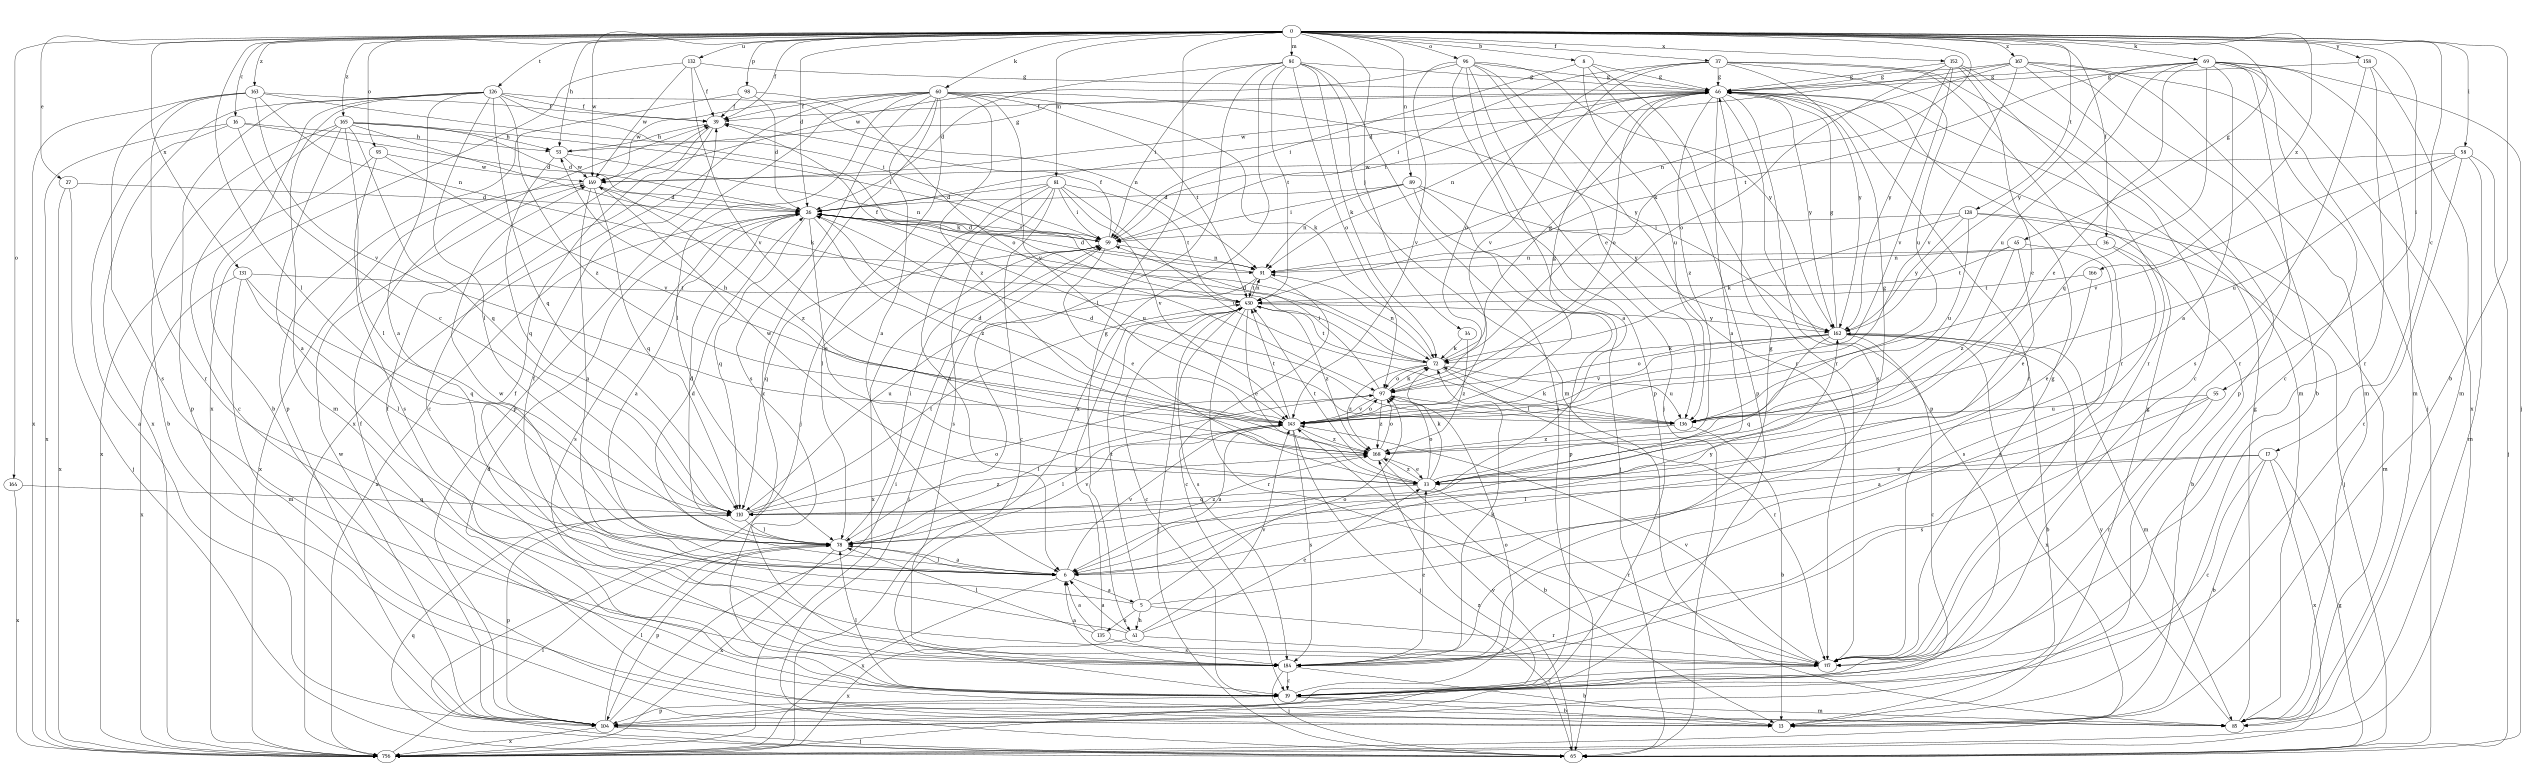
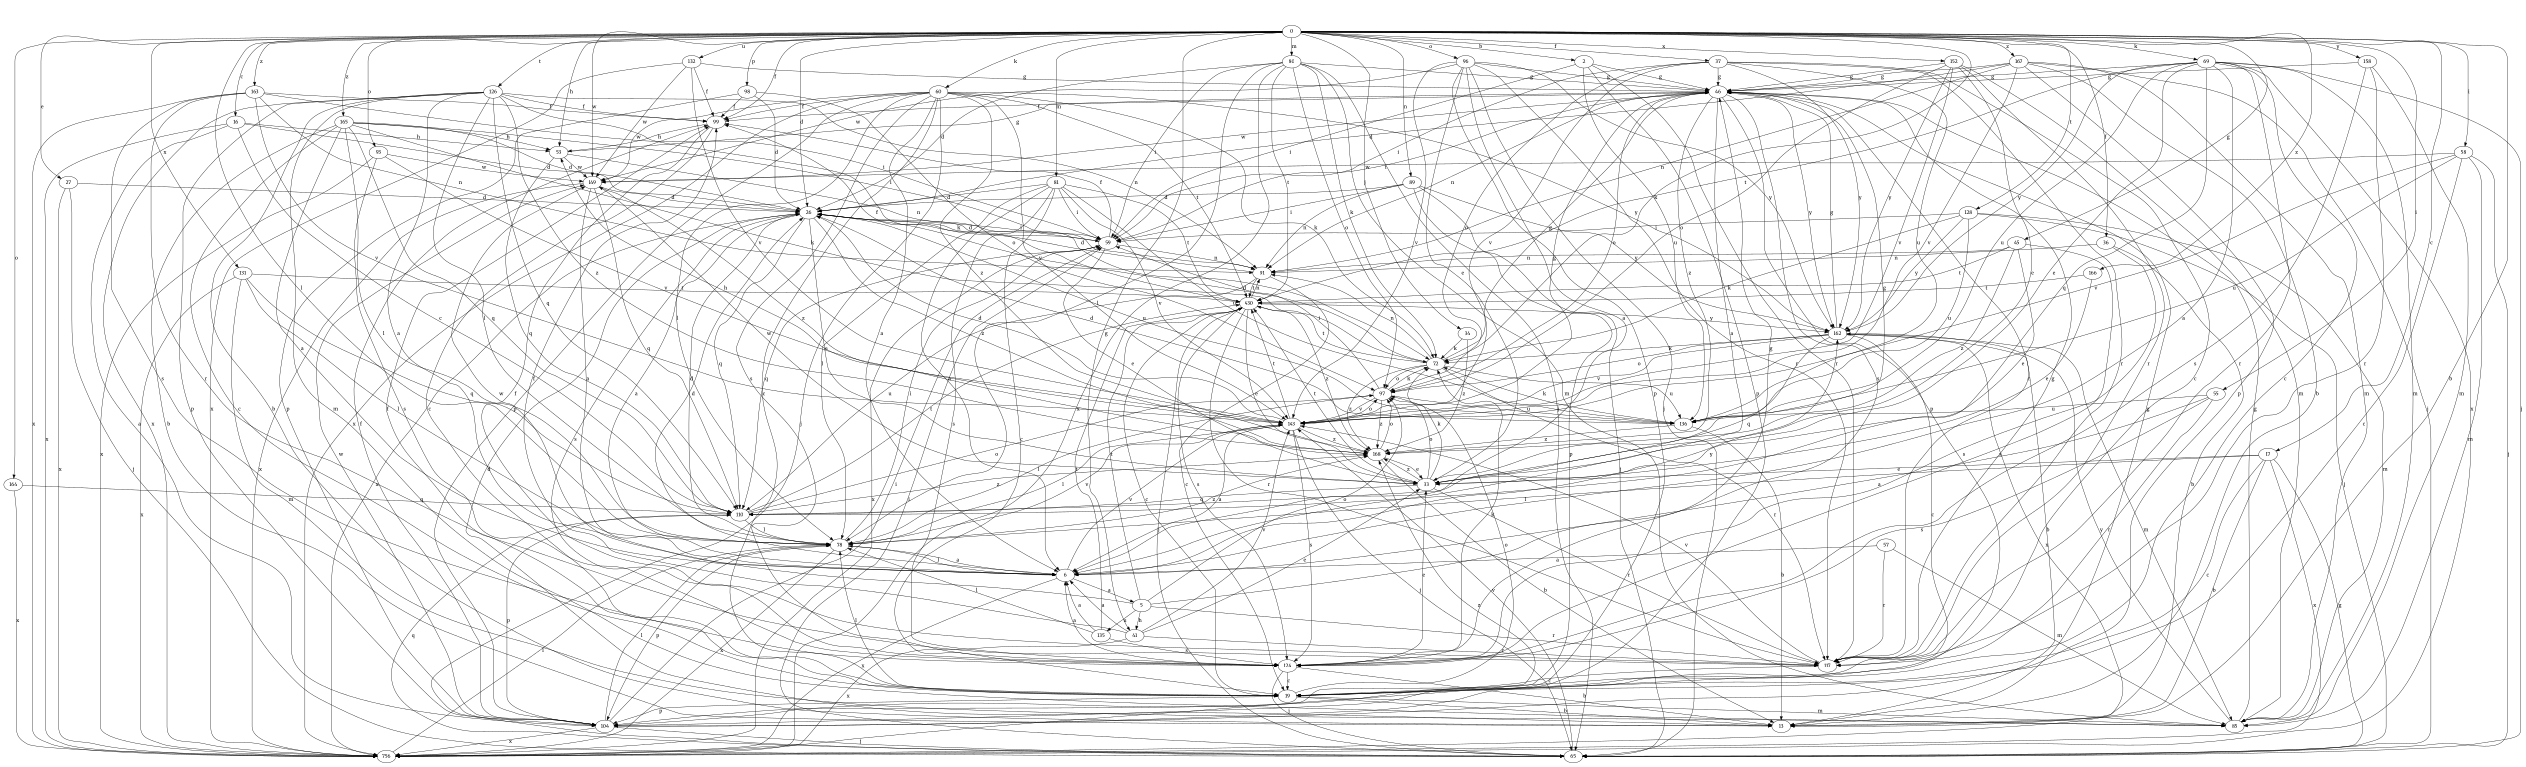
(1584, 62) -> (1584, 62)
(716, 122) -> (716, 122)
(1600, 239) -> (1469, 286)
(1529, 409) -> (1529, 409)
none -> (1886, 545)
(1288, 666) -> (1288, 666)
